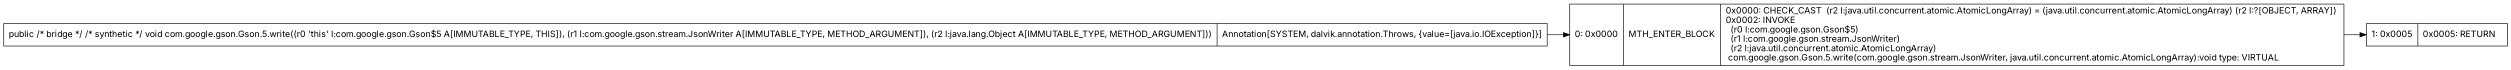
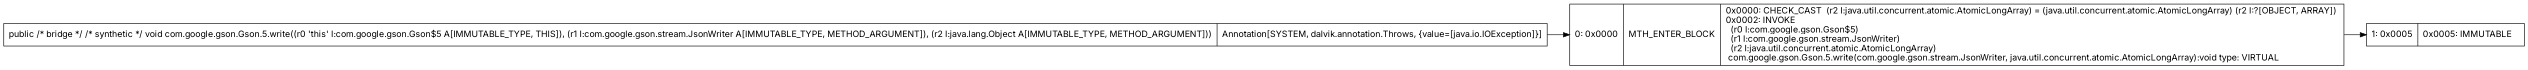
(2463, 34) -> (2471, 34)
